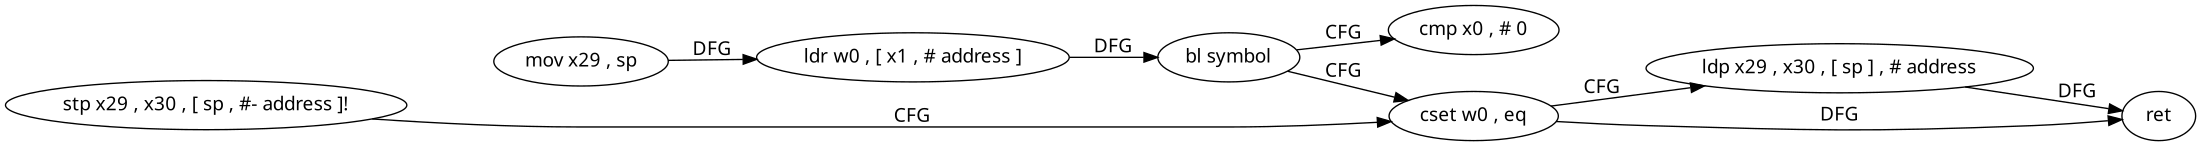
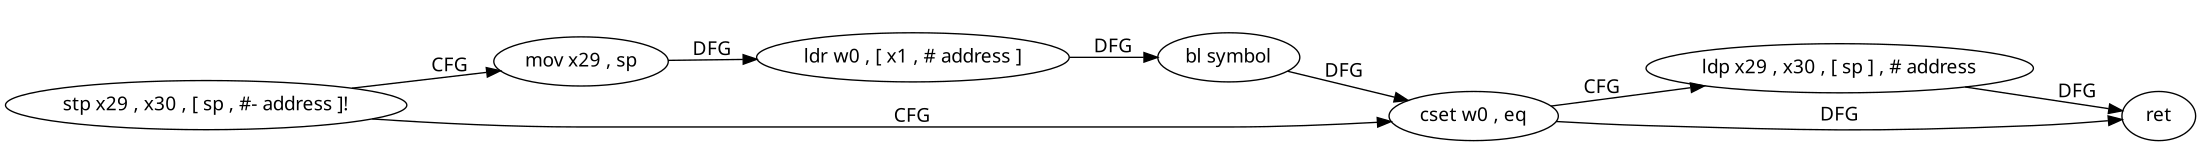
(1474, 30) -> none
(1344, 72) -> (1344, 72)
none -> (419, 80)
